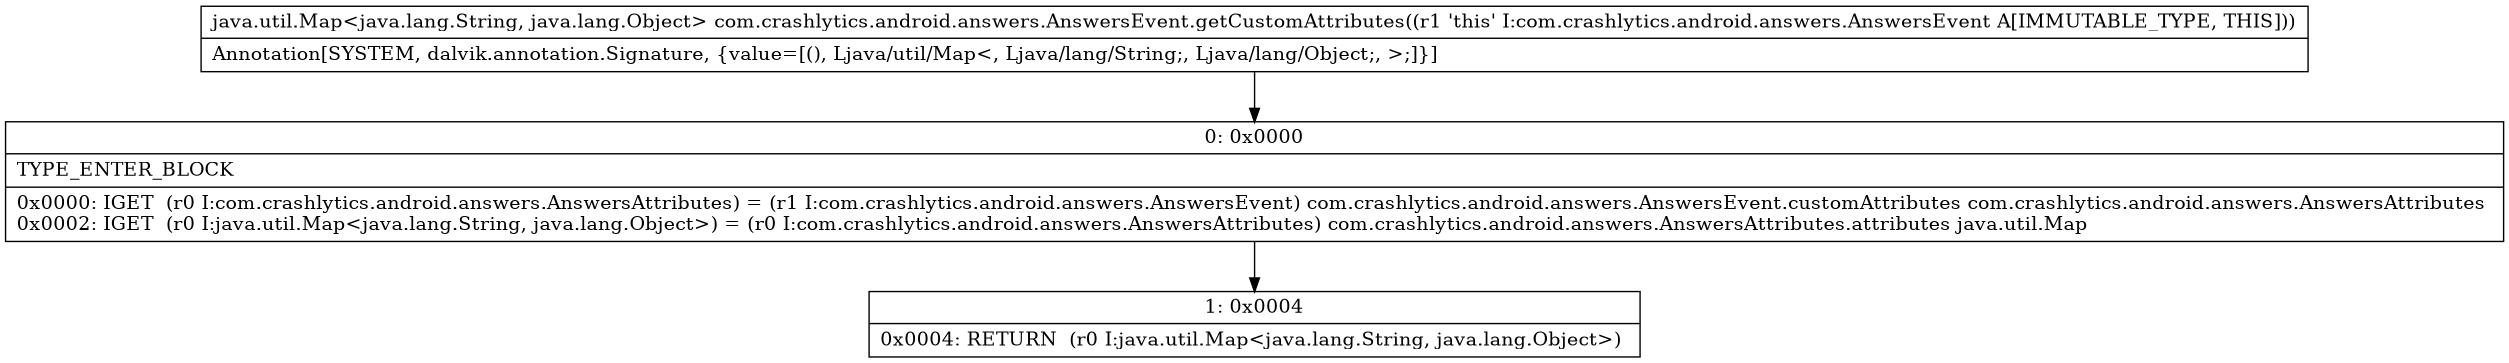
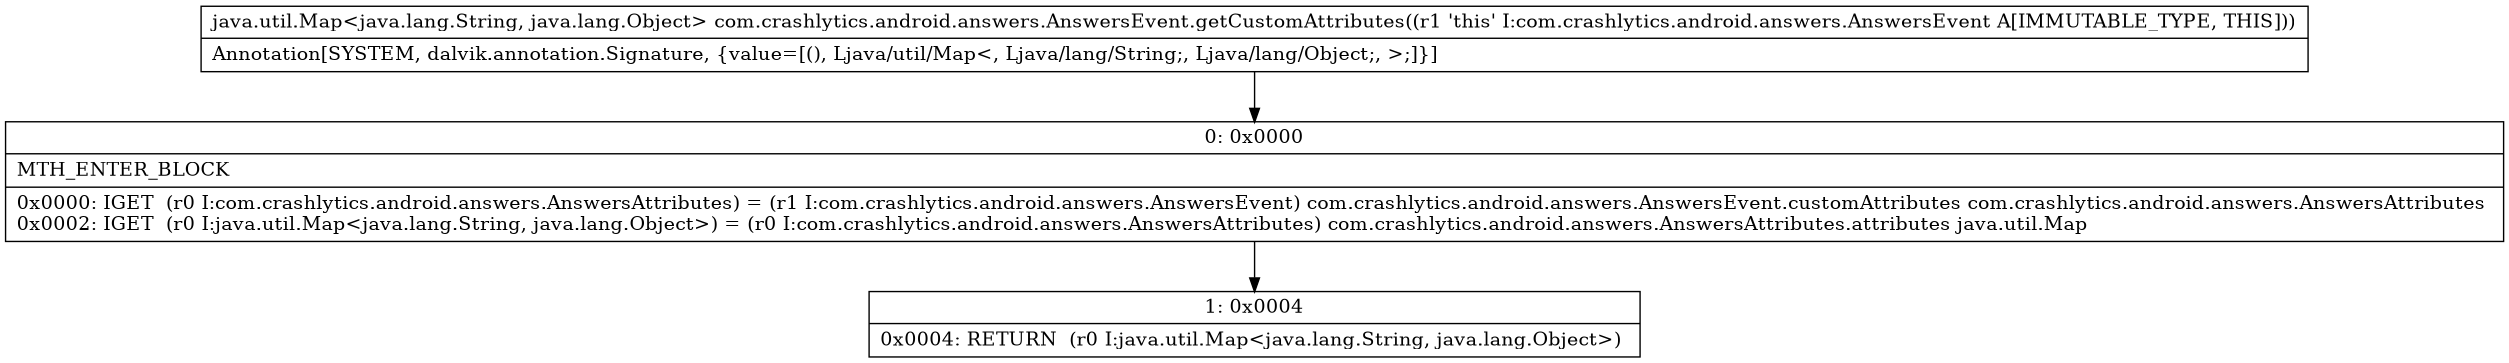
(126, 170) -> (124, 170)
